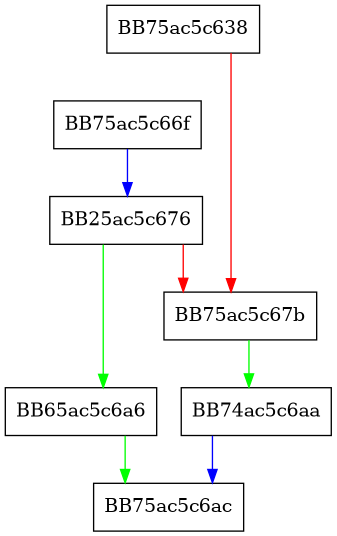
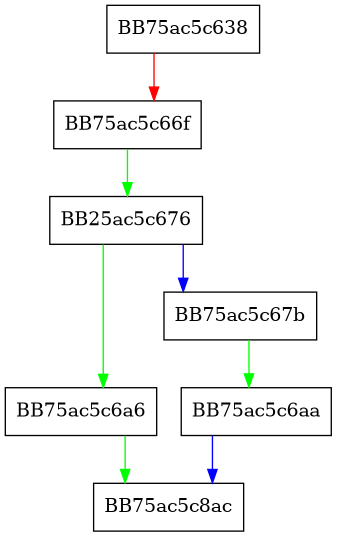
(127, 166) -> (127, 166)
(231, 166) -> (154, 70)
(183, 261) -> (183, 261)
(81, 412) -> (81, 412)
(256, 412) -> (256, 412)
(169, 507) -> (169, 507)
